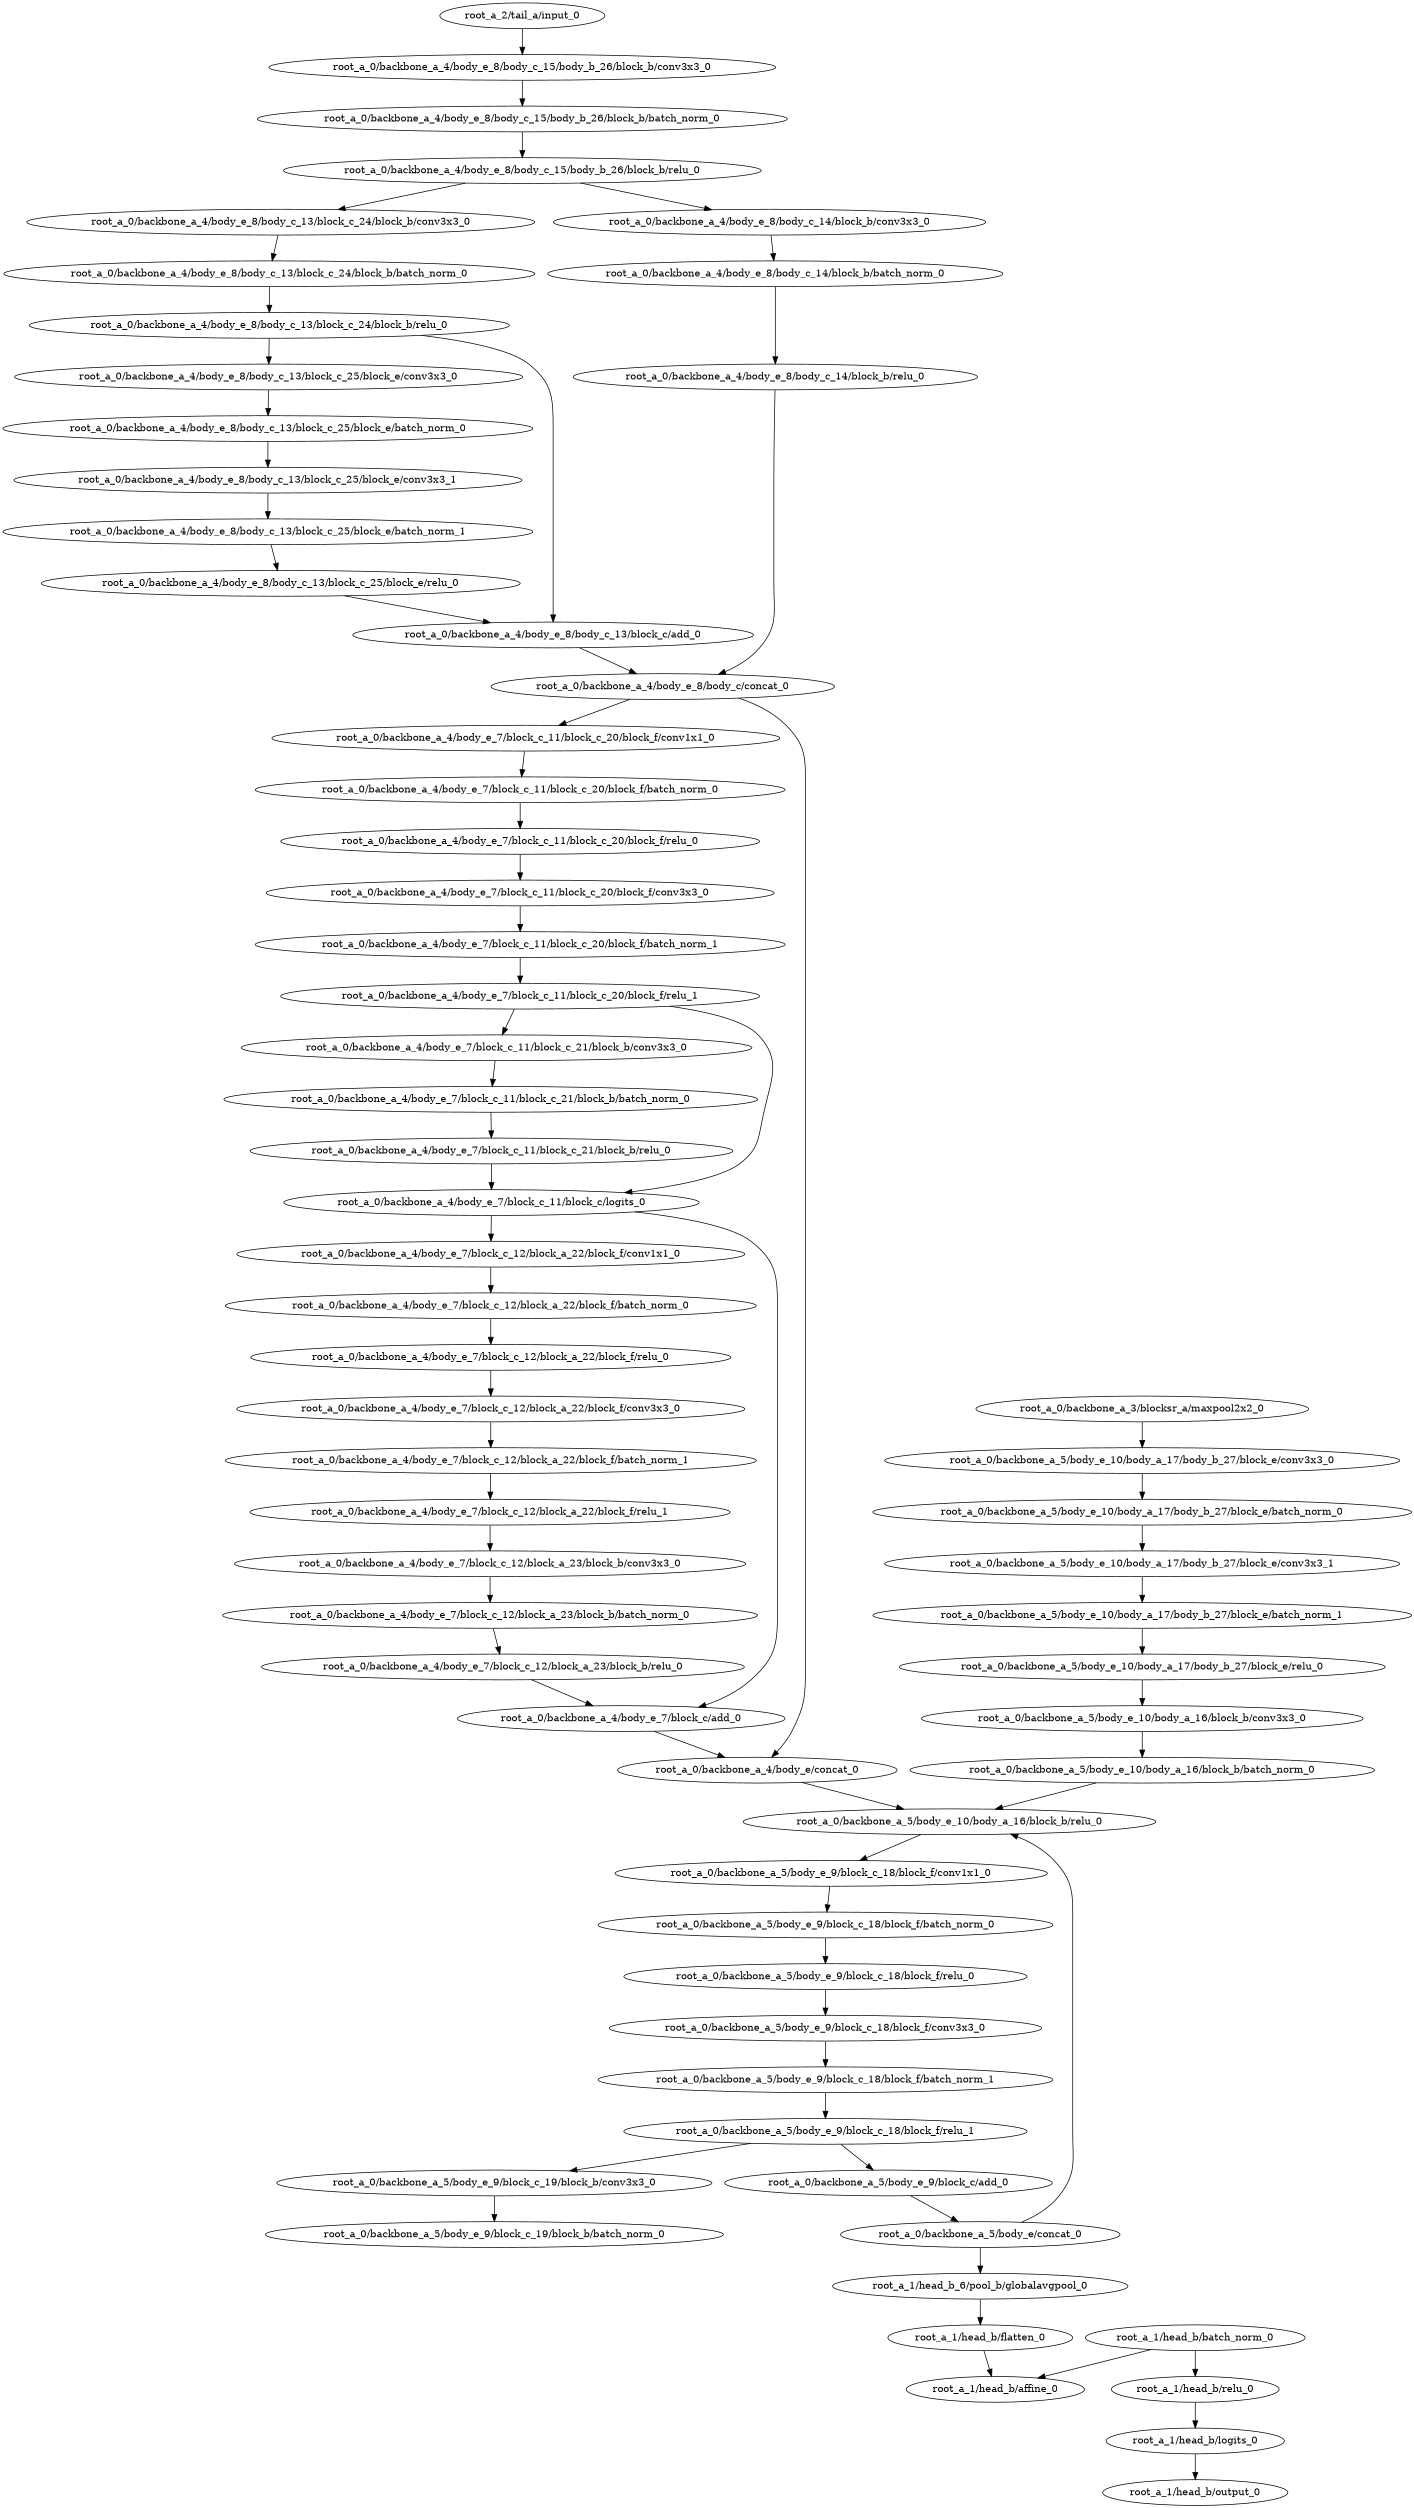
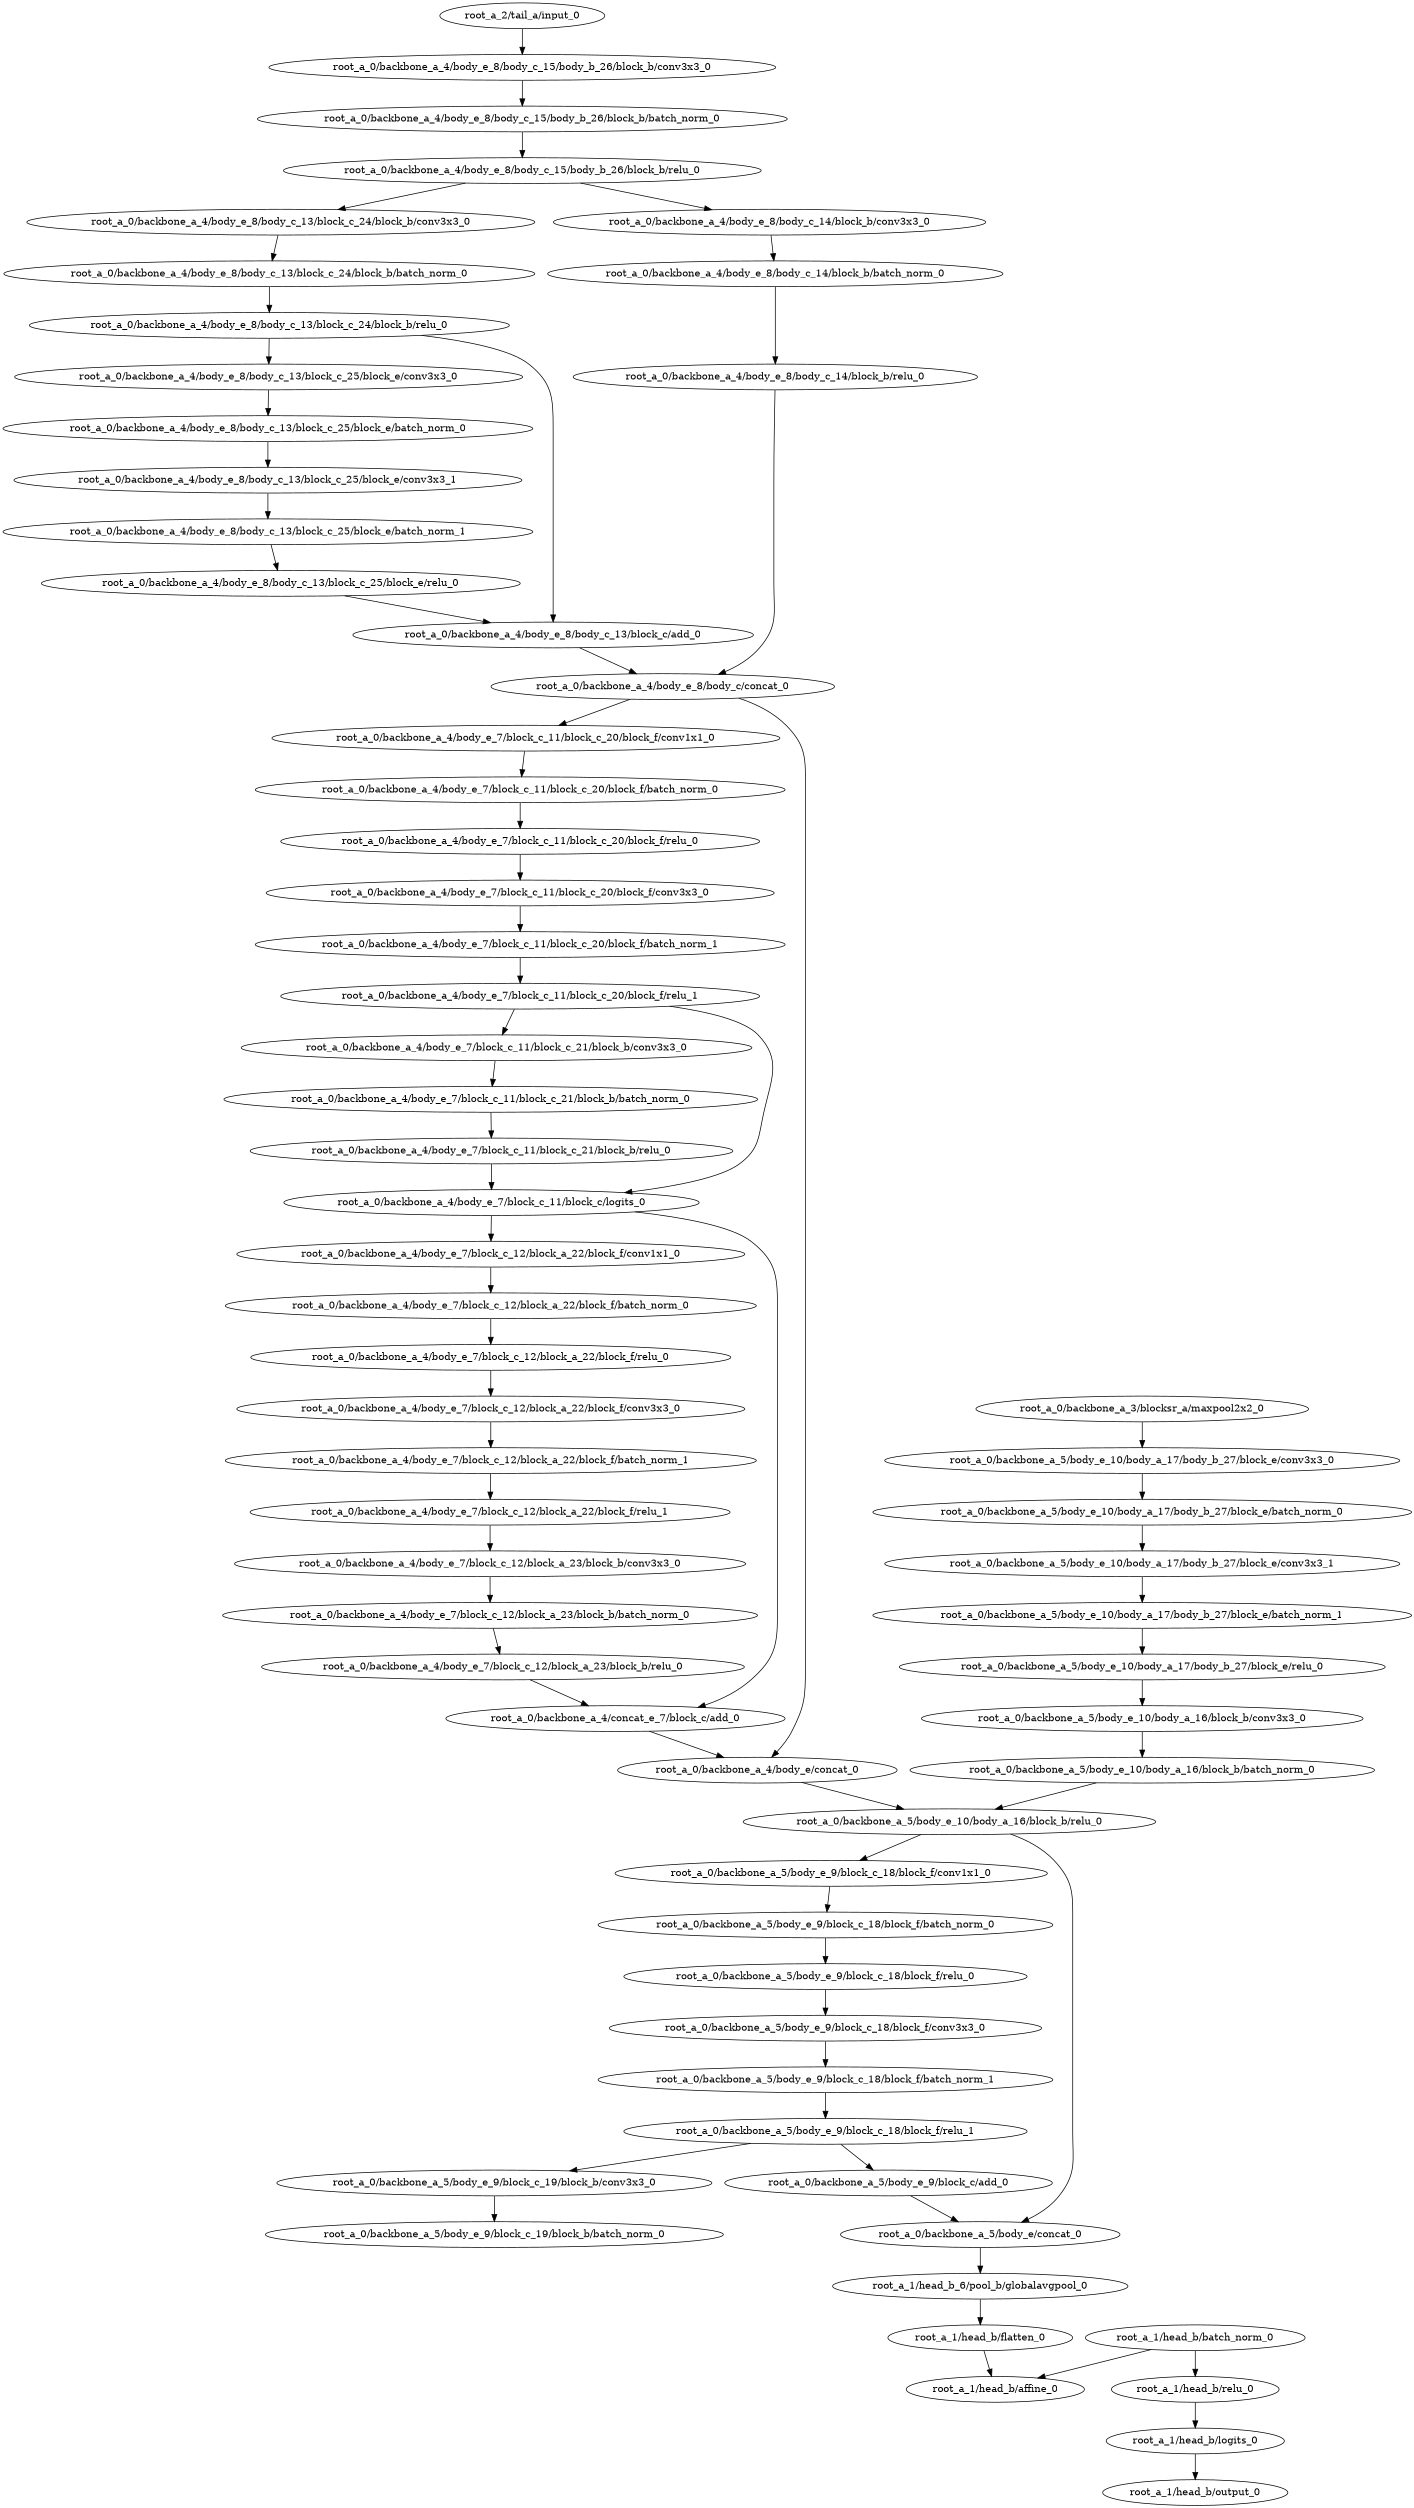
(621, 1719) -> (615, 1719)
(1073, 2029) -> (1073, 2021)
